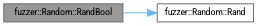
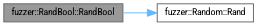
(63, 13) -> (63, 13)
